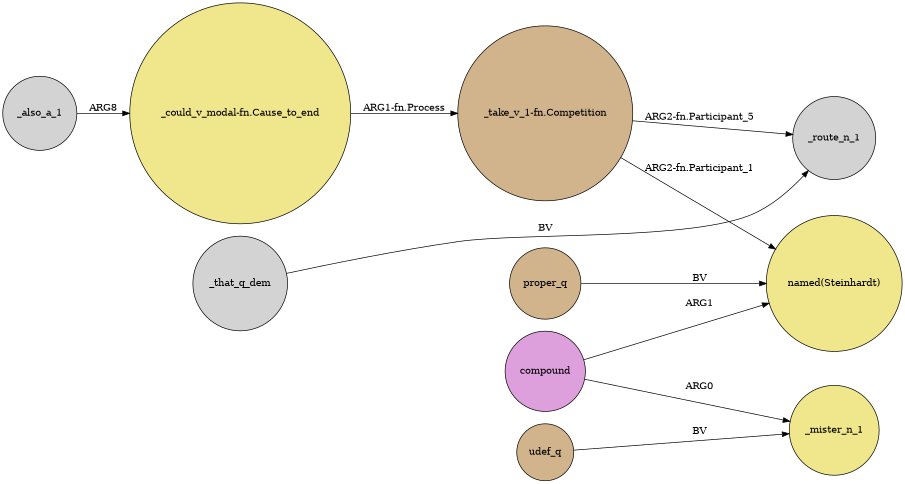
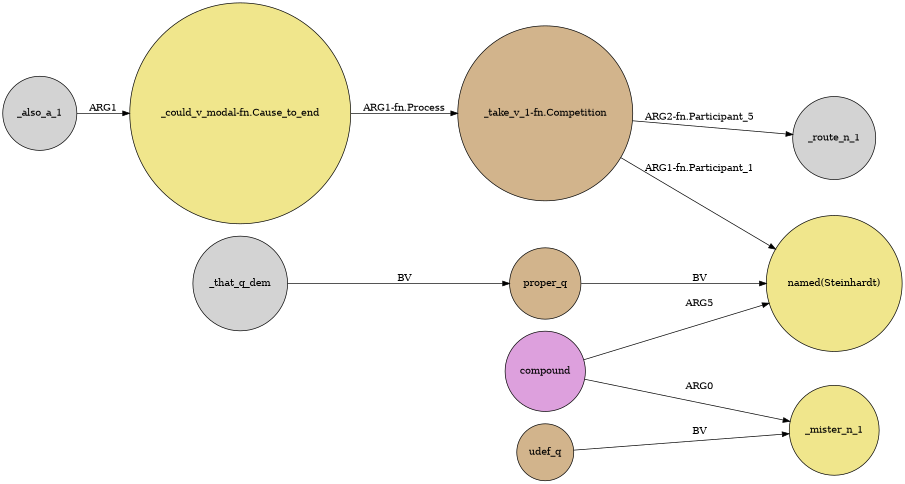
(103, 108) -> (103, 108)
(699, 169) -> (699, 169)
(551, 236) -> (395, 283)
(699, 304) -> (699, 304)
